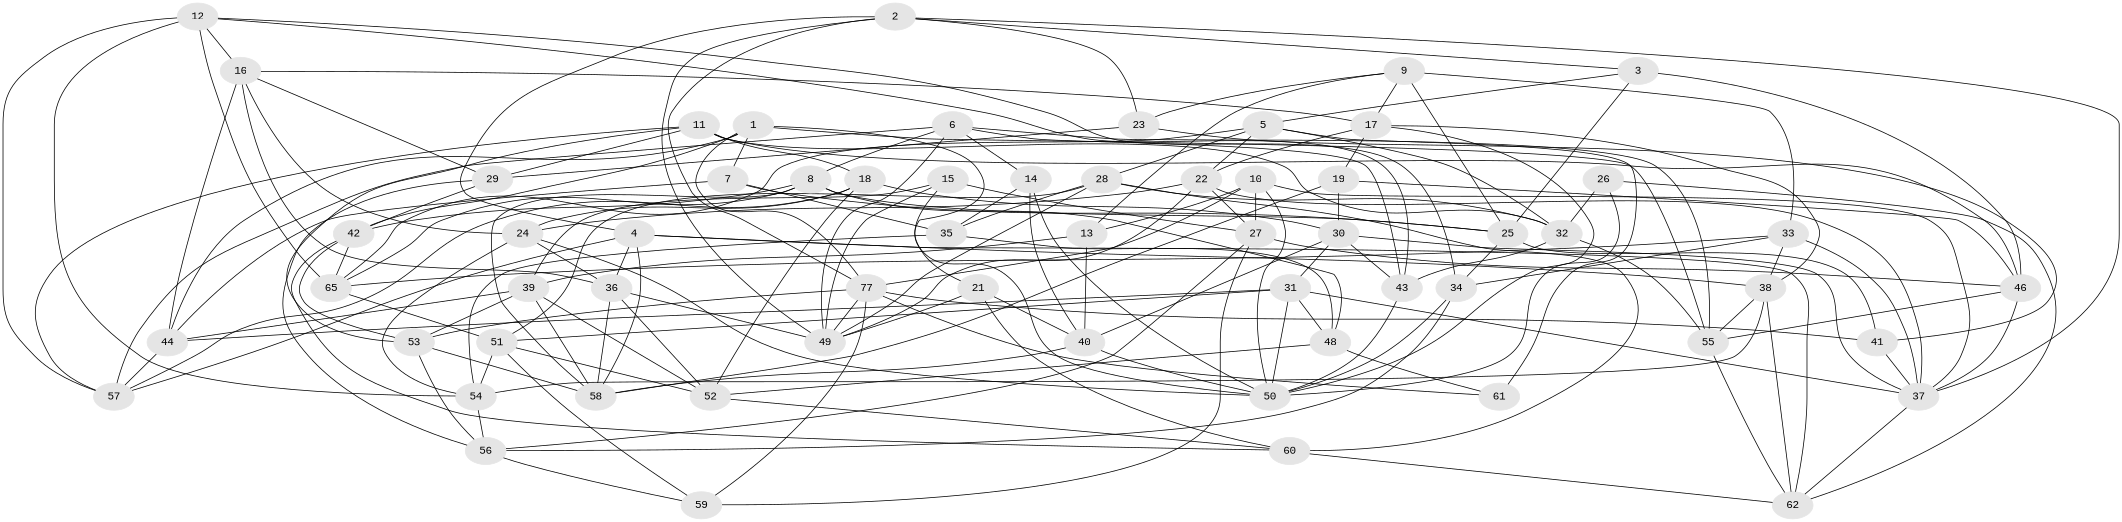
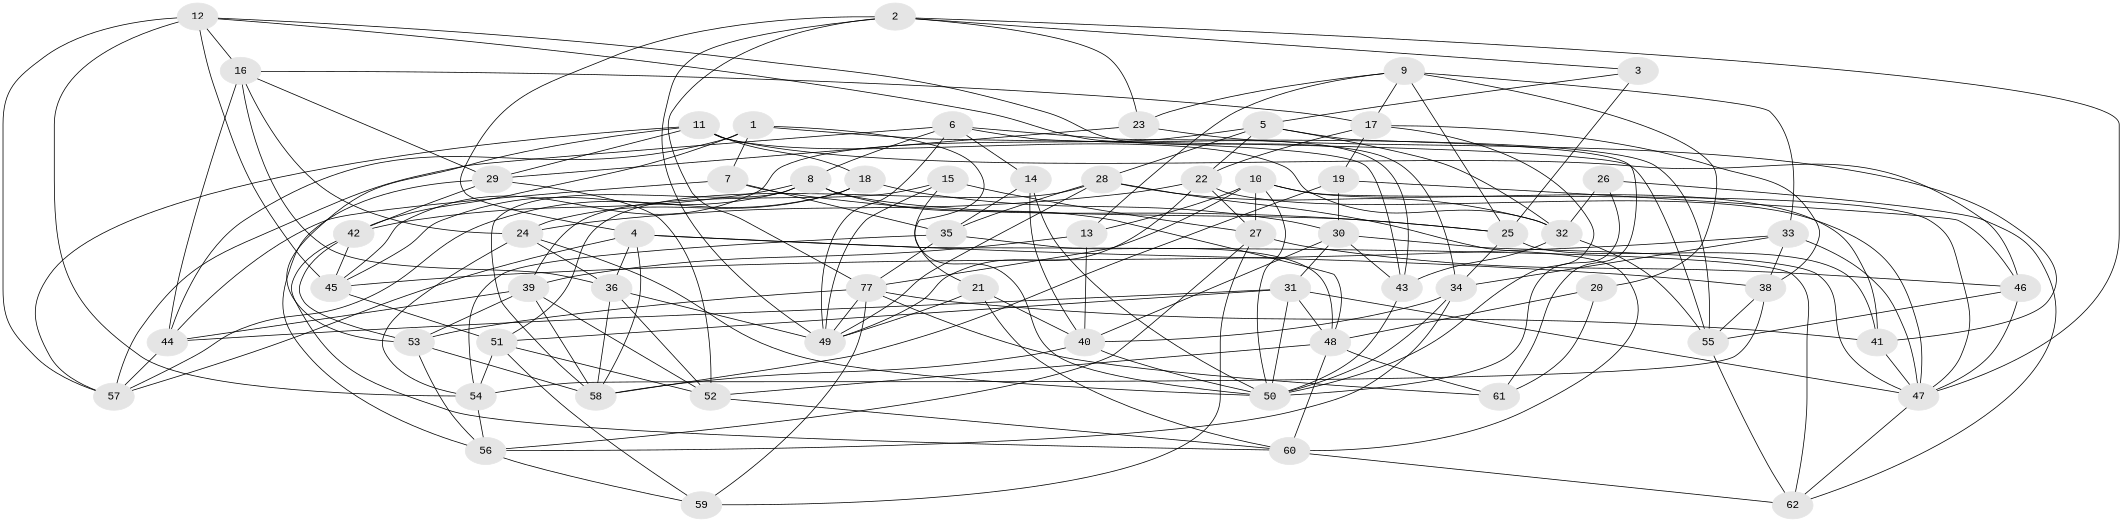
(1872, 127) -> none
none -> (1612, 195)
(789, 215) -> (897, 267)
(780, 283) -> (668, 228)
(331, 288) -> (331, 288)
none -> (1597, 288)
none -> (1275, 331)
(1779, 397) -> none
(1919, 397) -> (1919, 397)
none -> (1309, 399)
